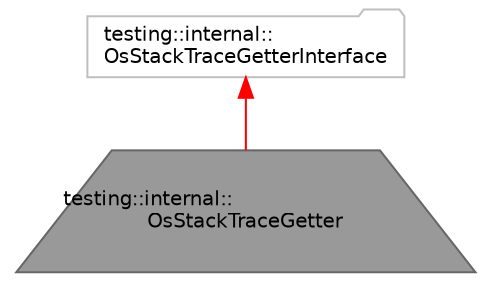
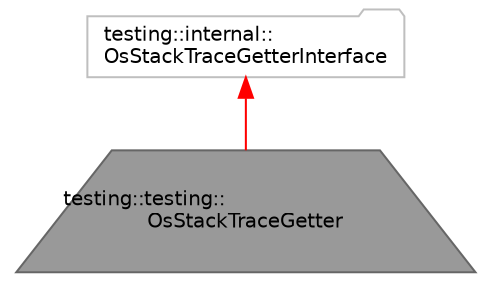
(246, 211) -> (246, 211)
